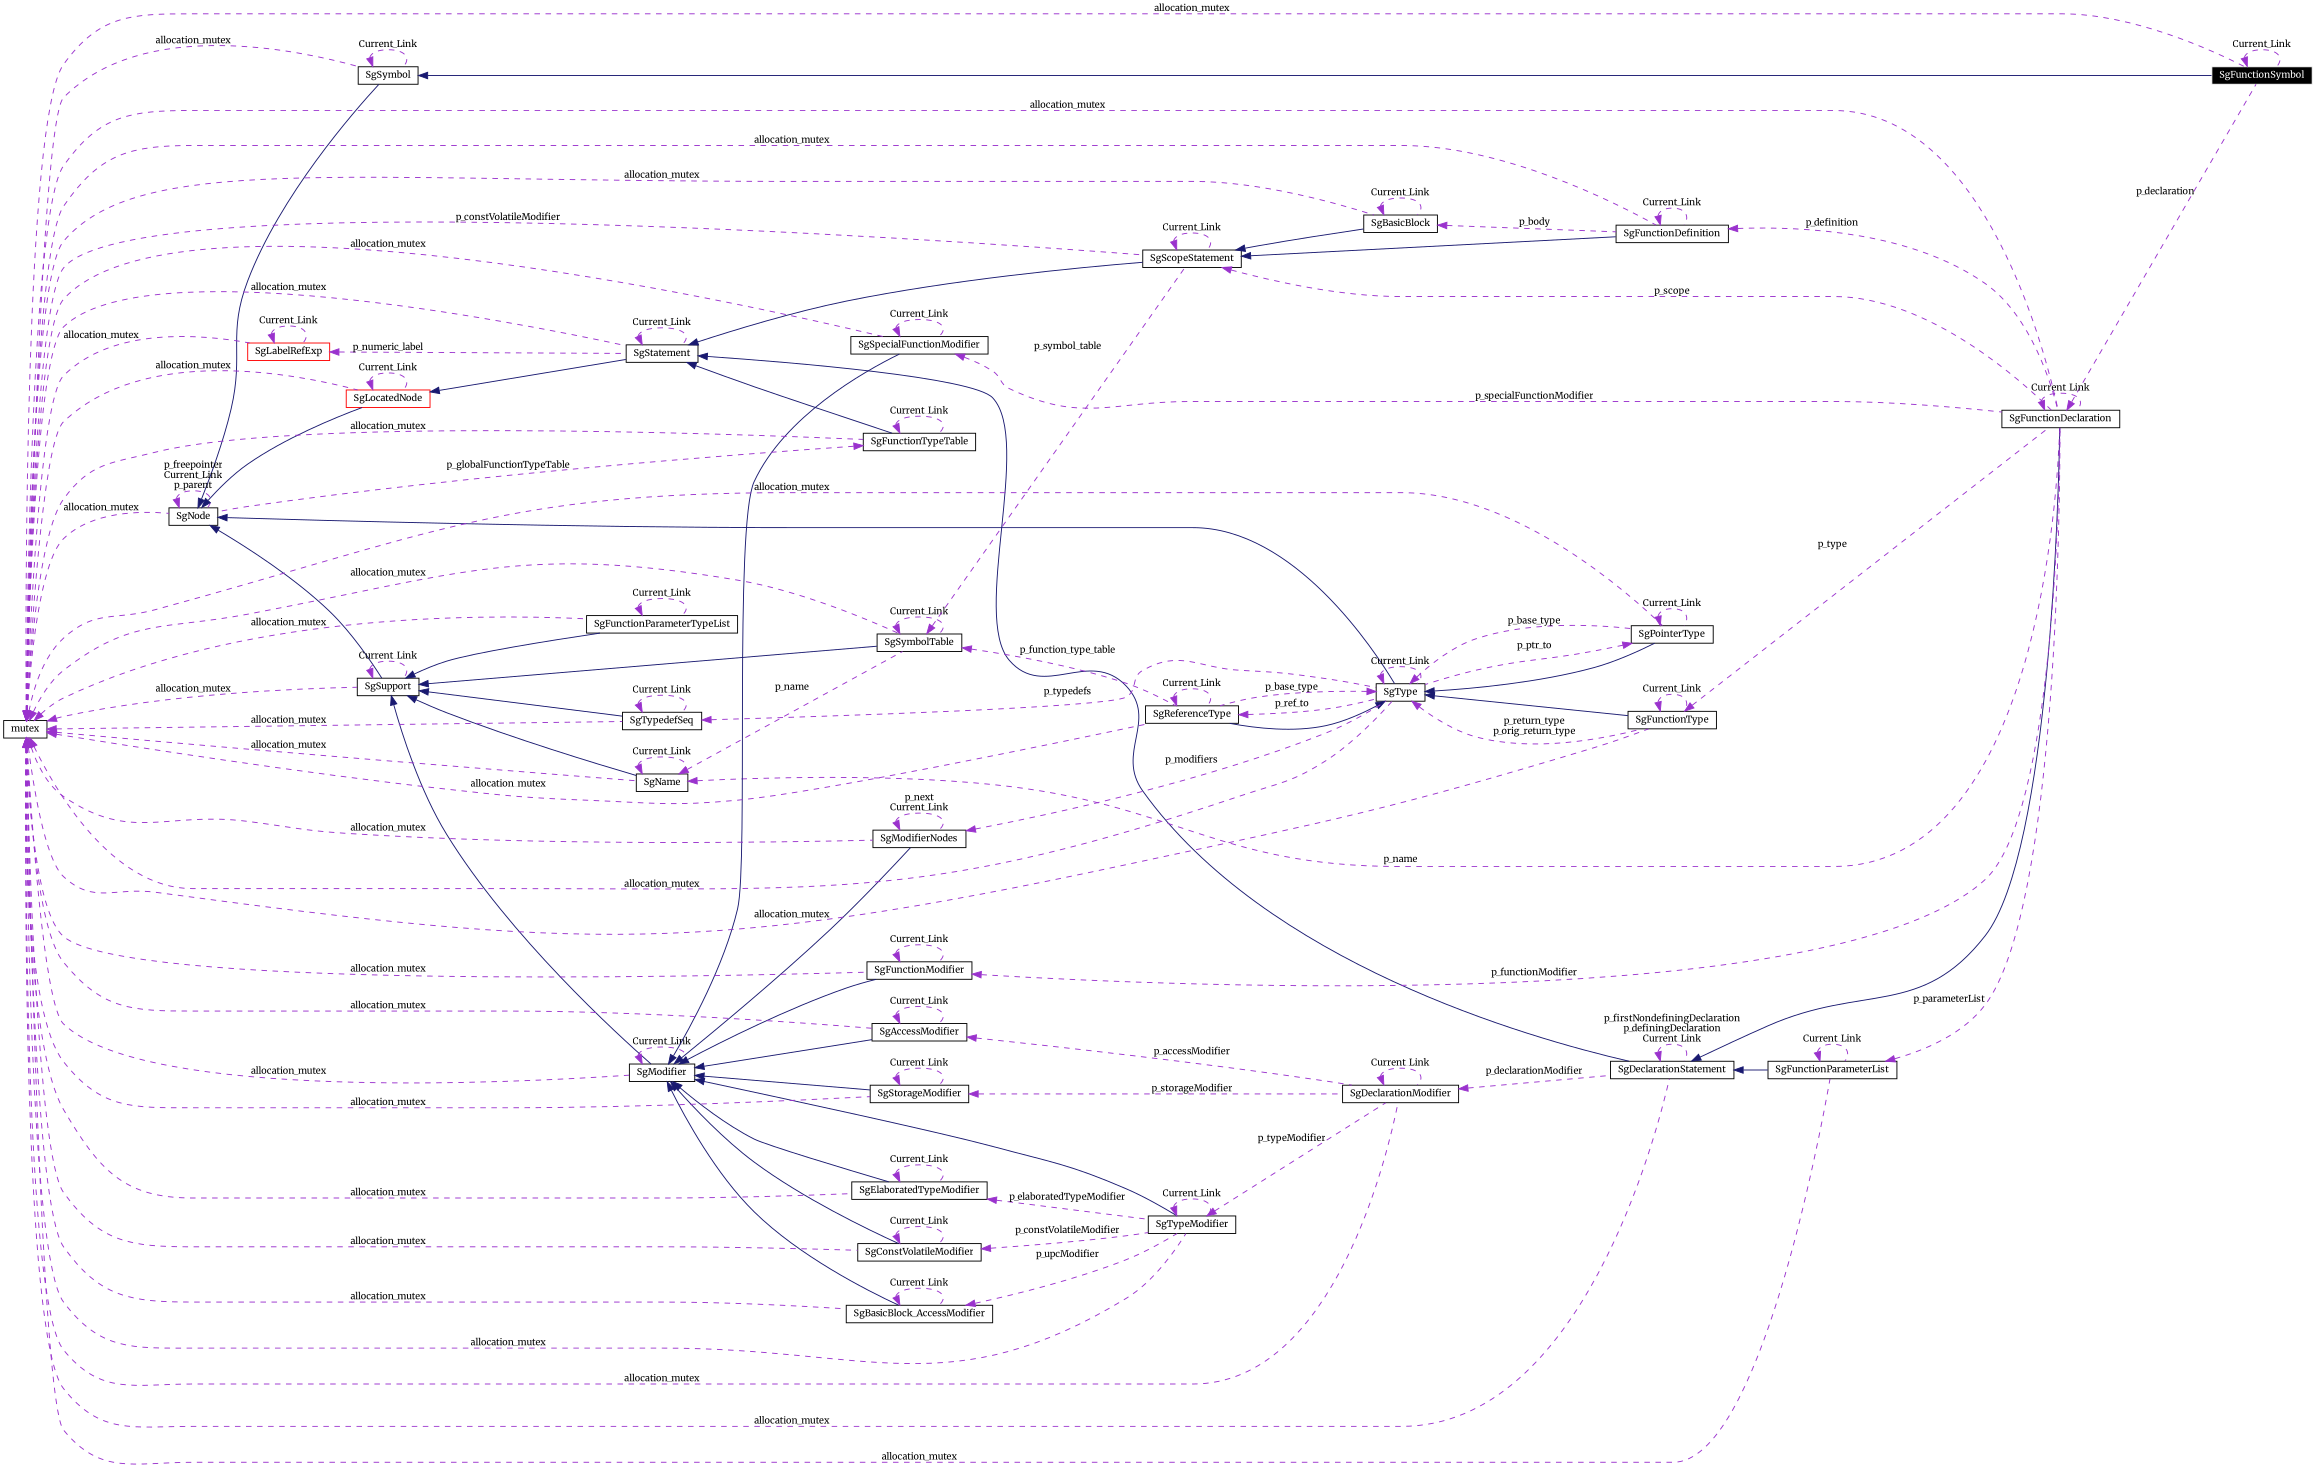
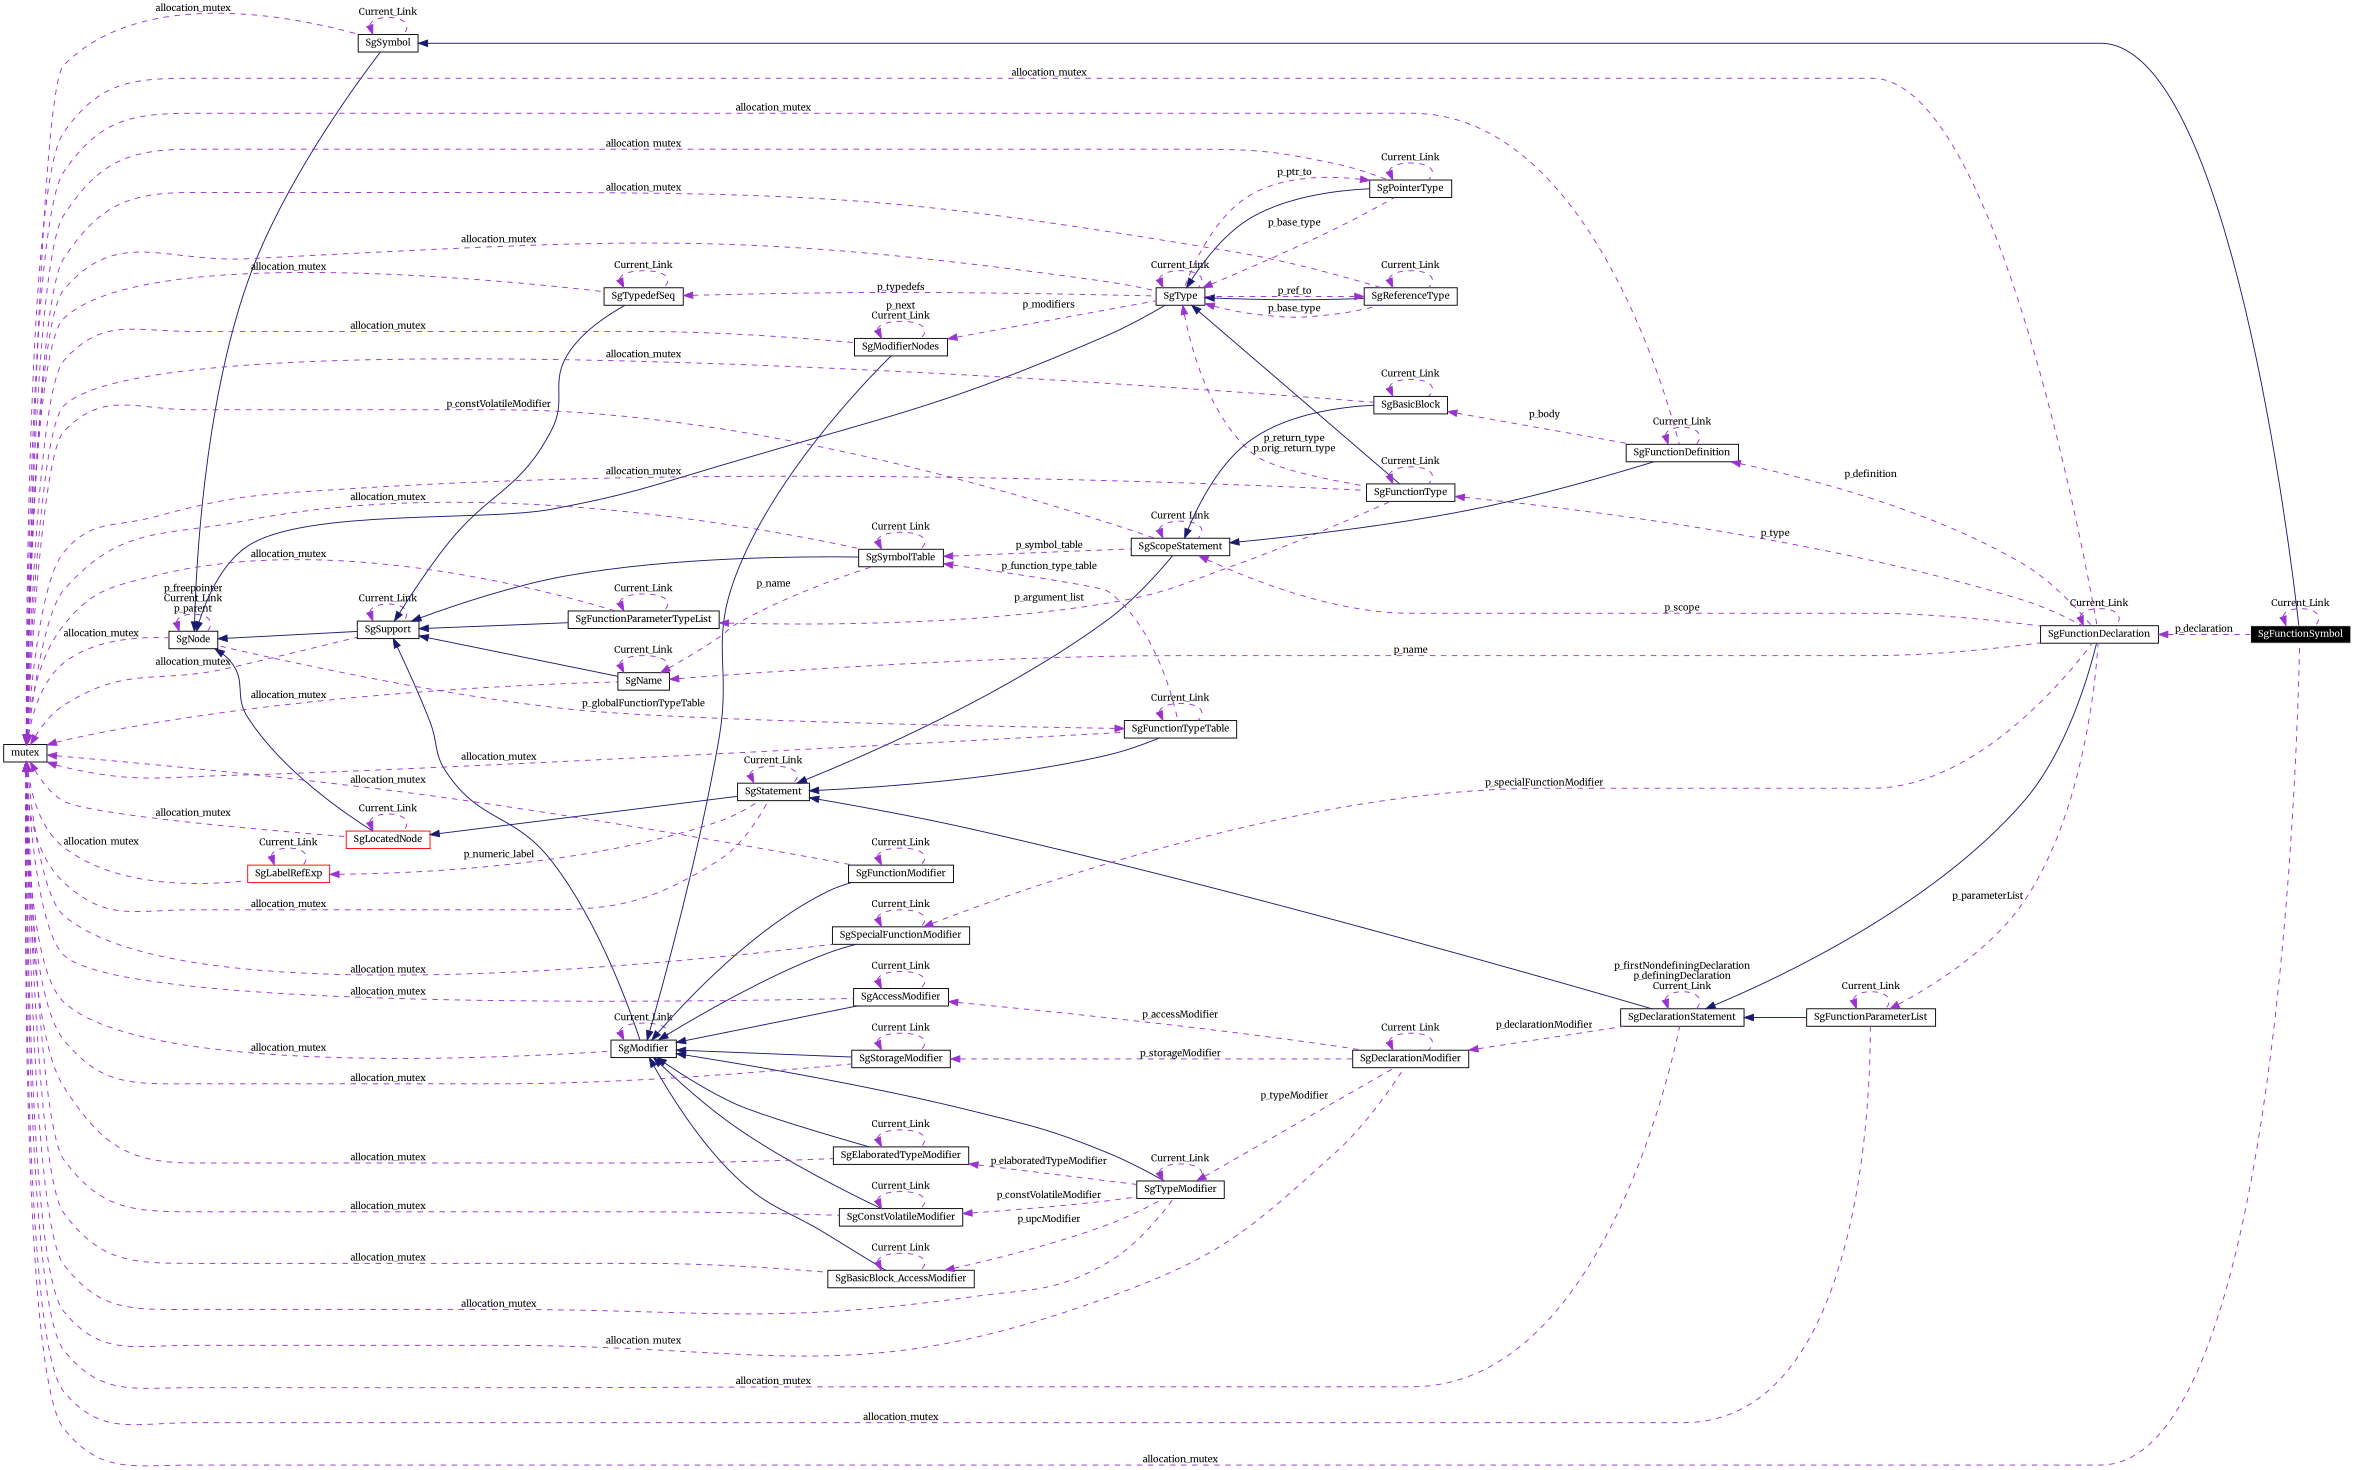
none -> (1069, 609)
(1066, 666) -> (1104, 590)
(1723, 963) -> none
